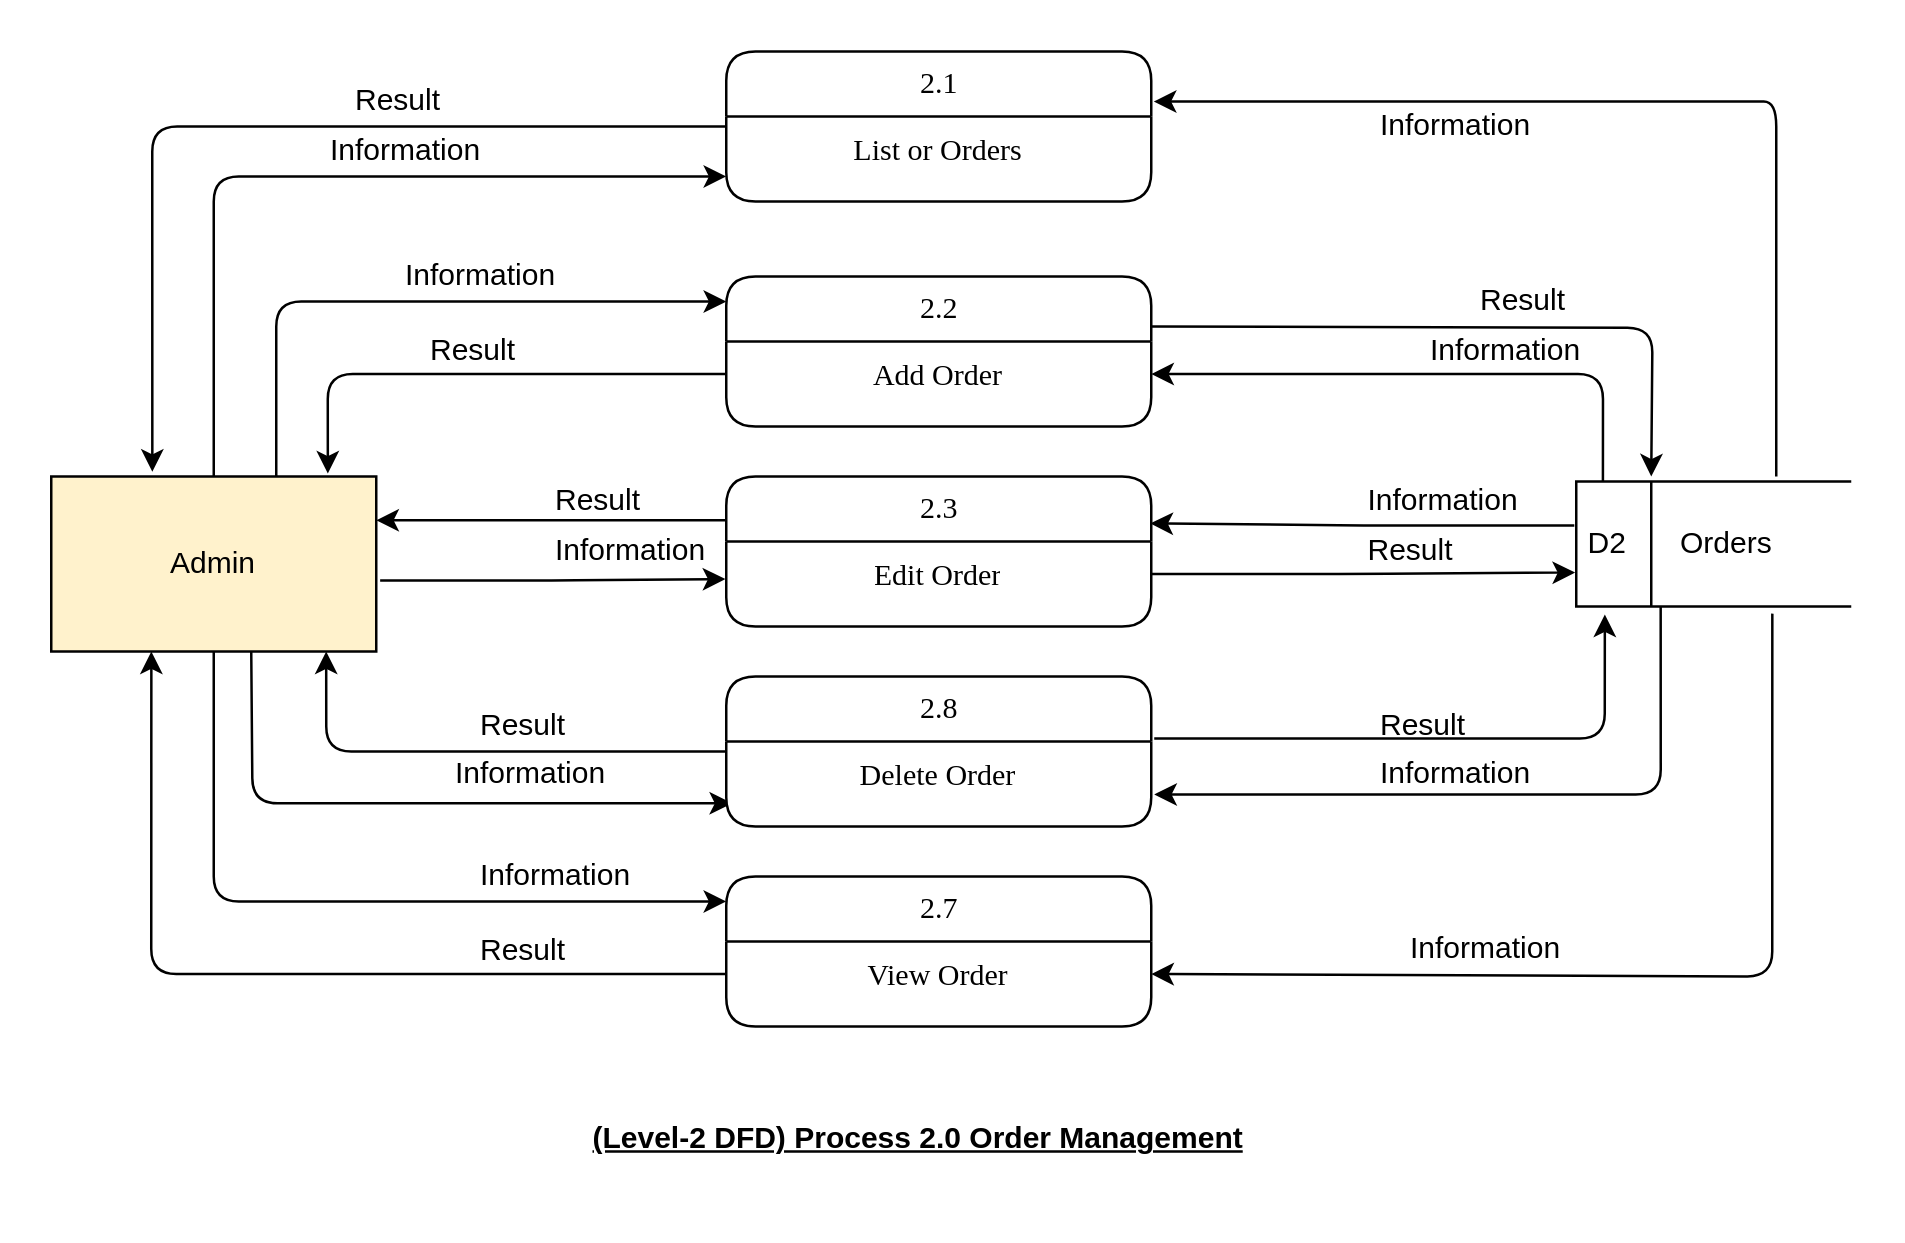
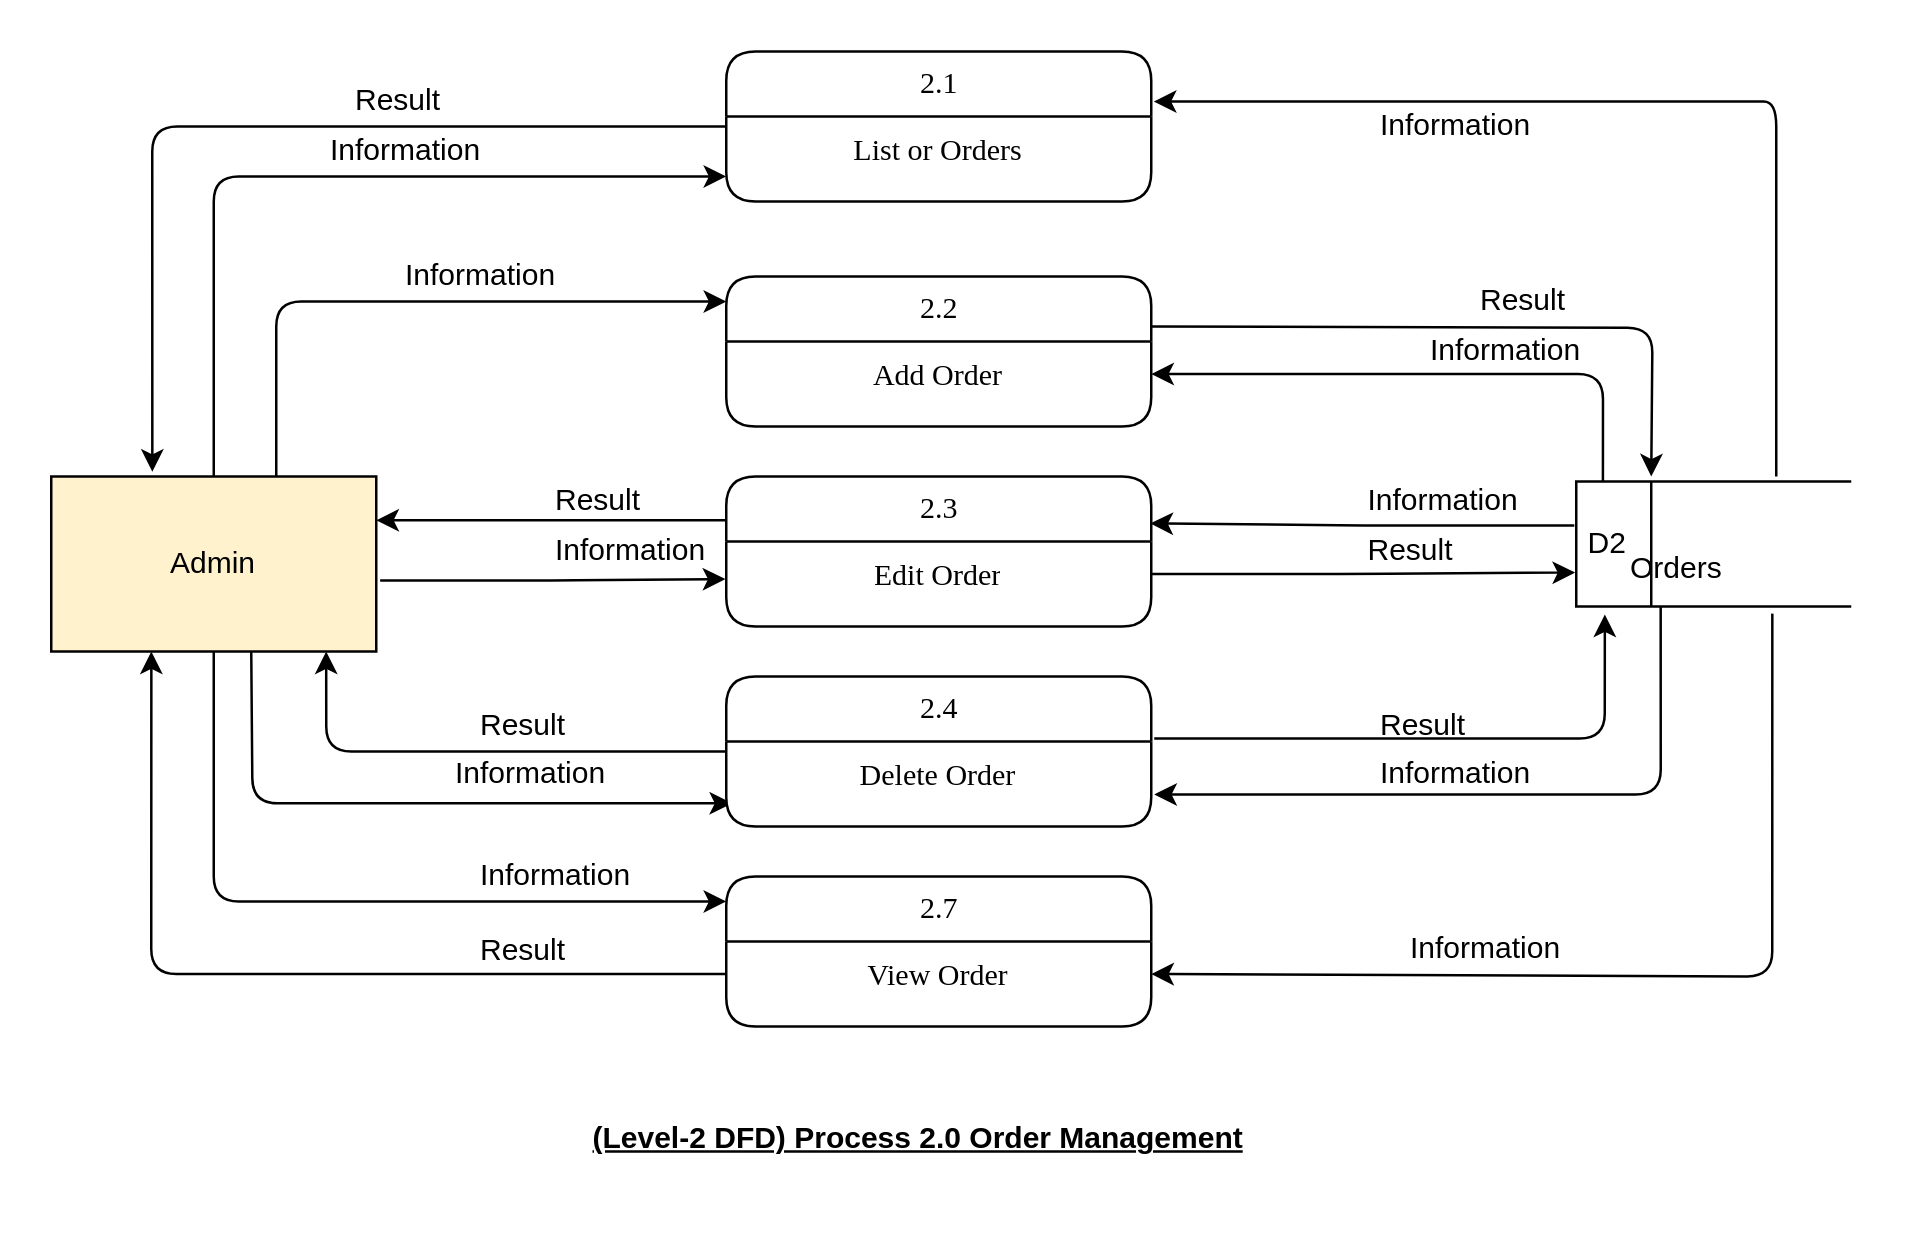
(494, 374) -> none
(1739, 544) -> (1689, 569)
(940, 709) -> (940, 709)
